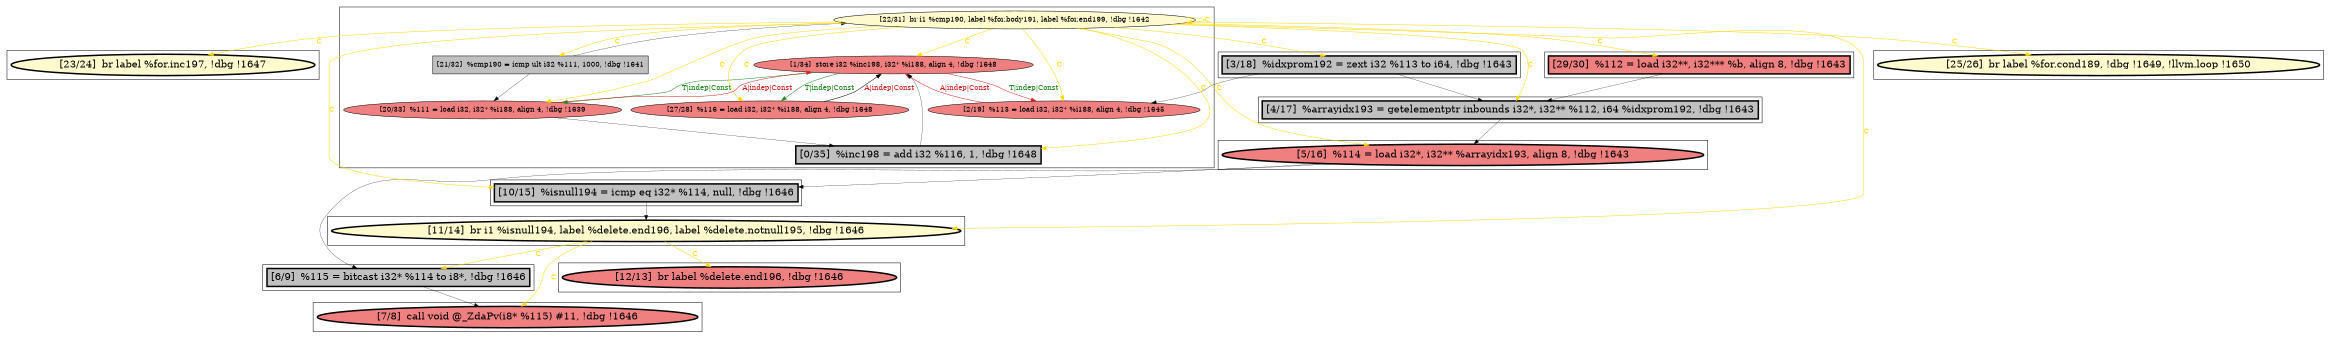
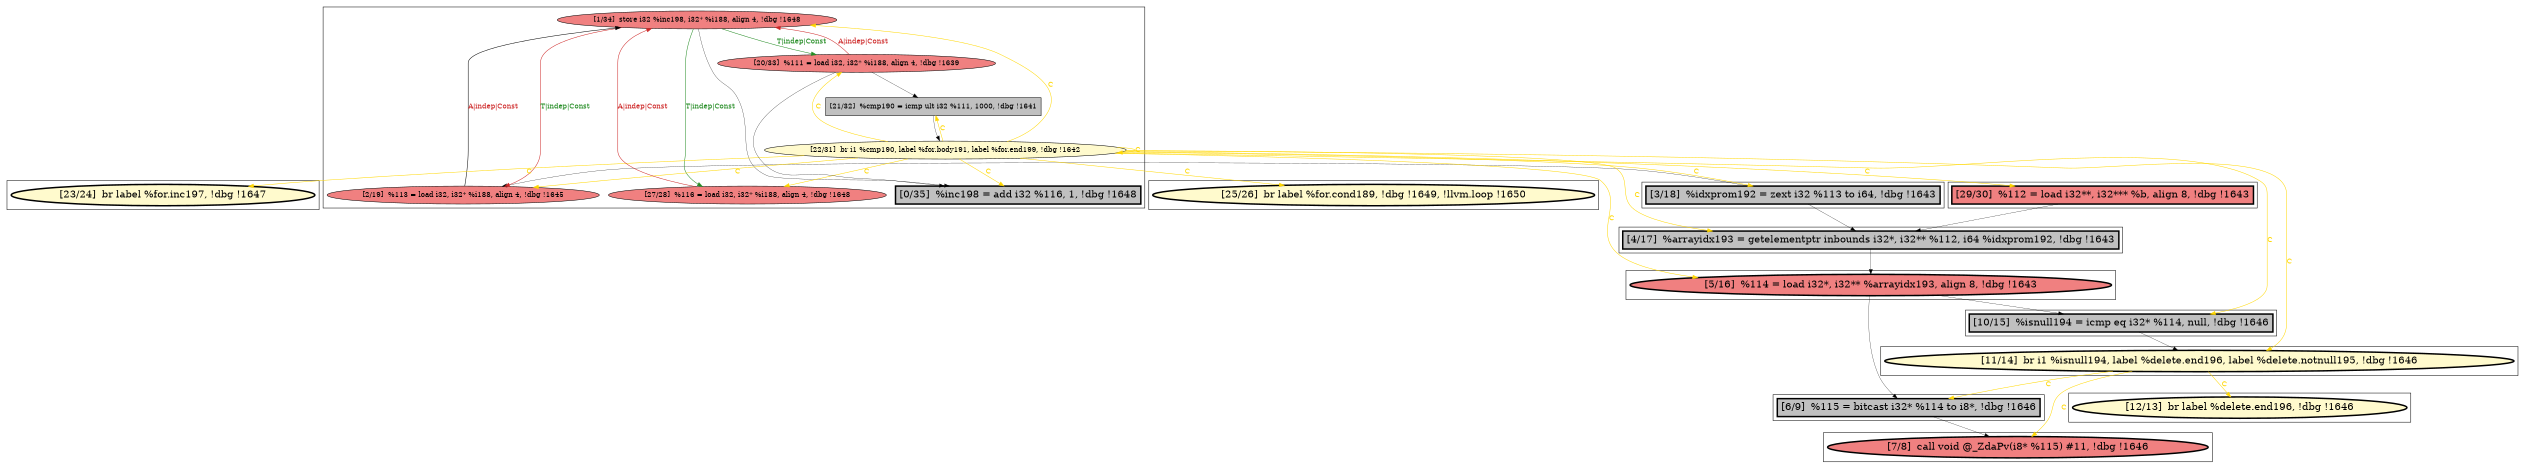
(514, 86) -> (893, 84)
(852, 93) -> (618, 128)
(945, 94) -> (479, 53)
(922, 111) -> (771, 176)
(729, 277) -> (2240, 408)
